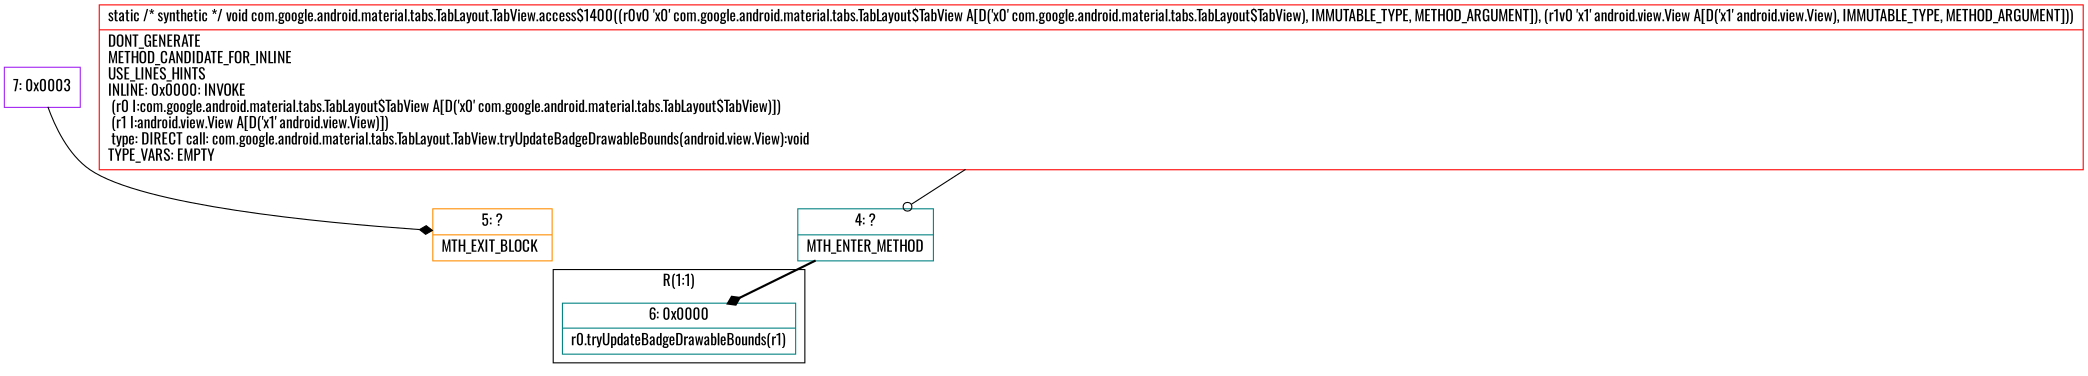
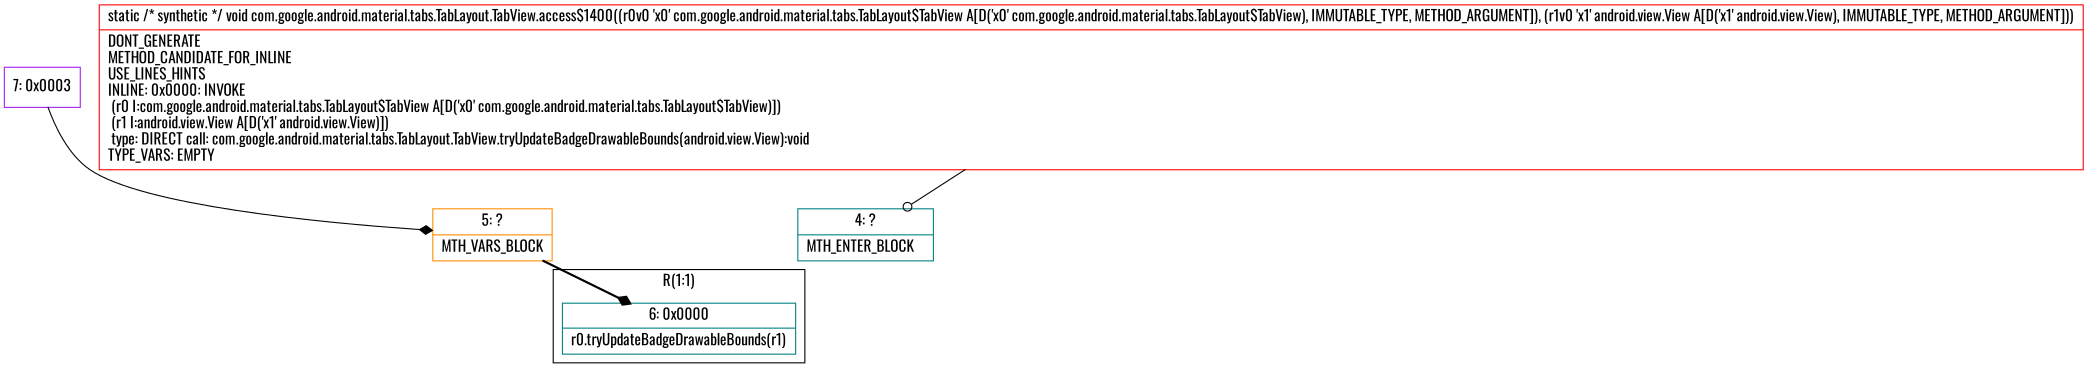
(490, 247) -> (492, 247)
(866, 247) -> (861, 247)
(778, 279) -> (580, 279)
